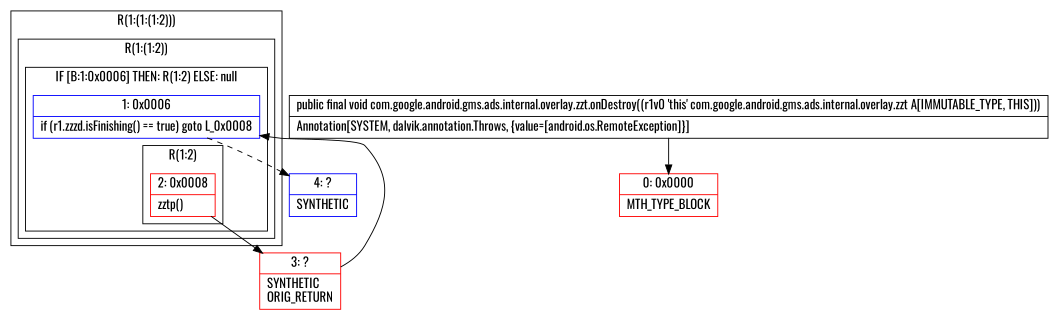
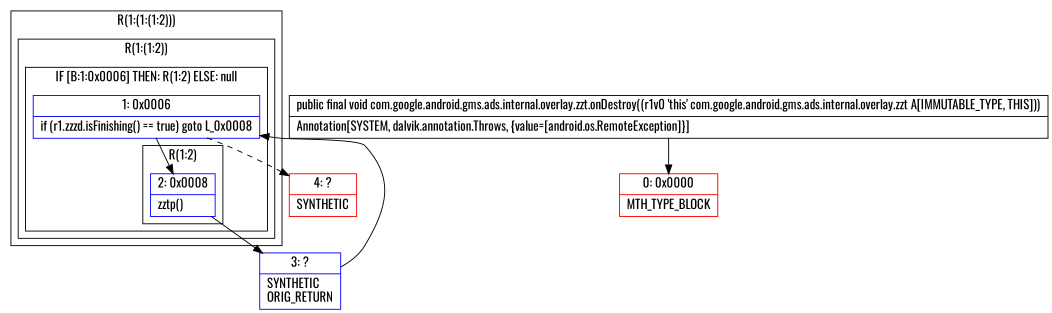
none -> (163, 152)
(183, 195) -> (183, 195)
(323, 195) -> (323, 195)
(300, 281) -> (300, 281)
